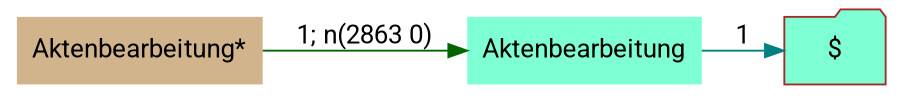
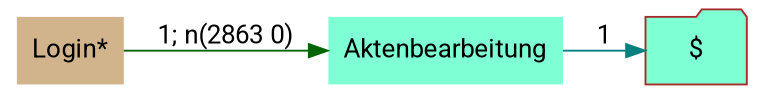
(140, 51) -> (70, 51)
